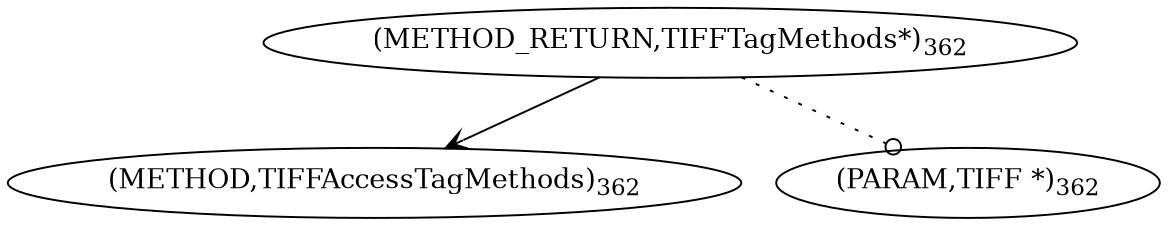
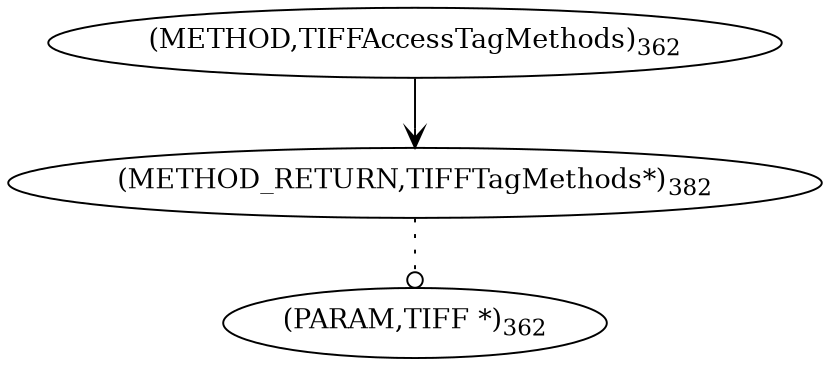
(946, 40) -> (690, 180)
(531, 109) -> (415, 103)
